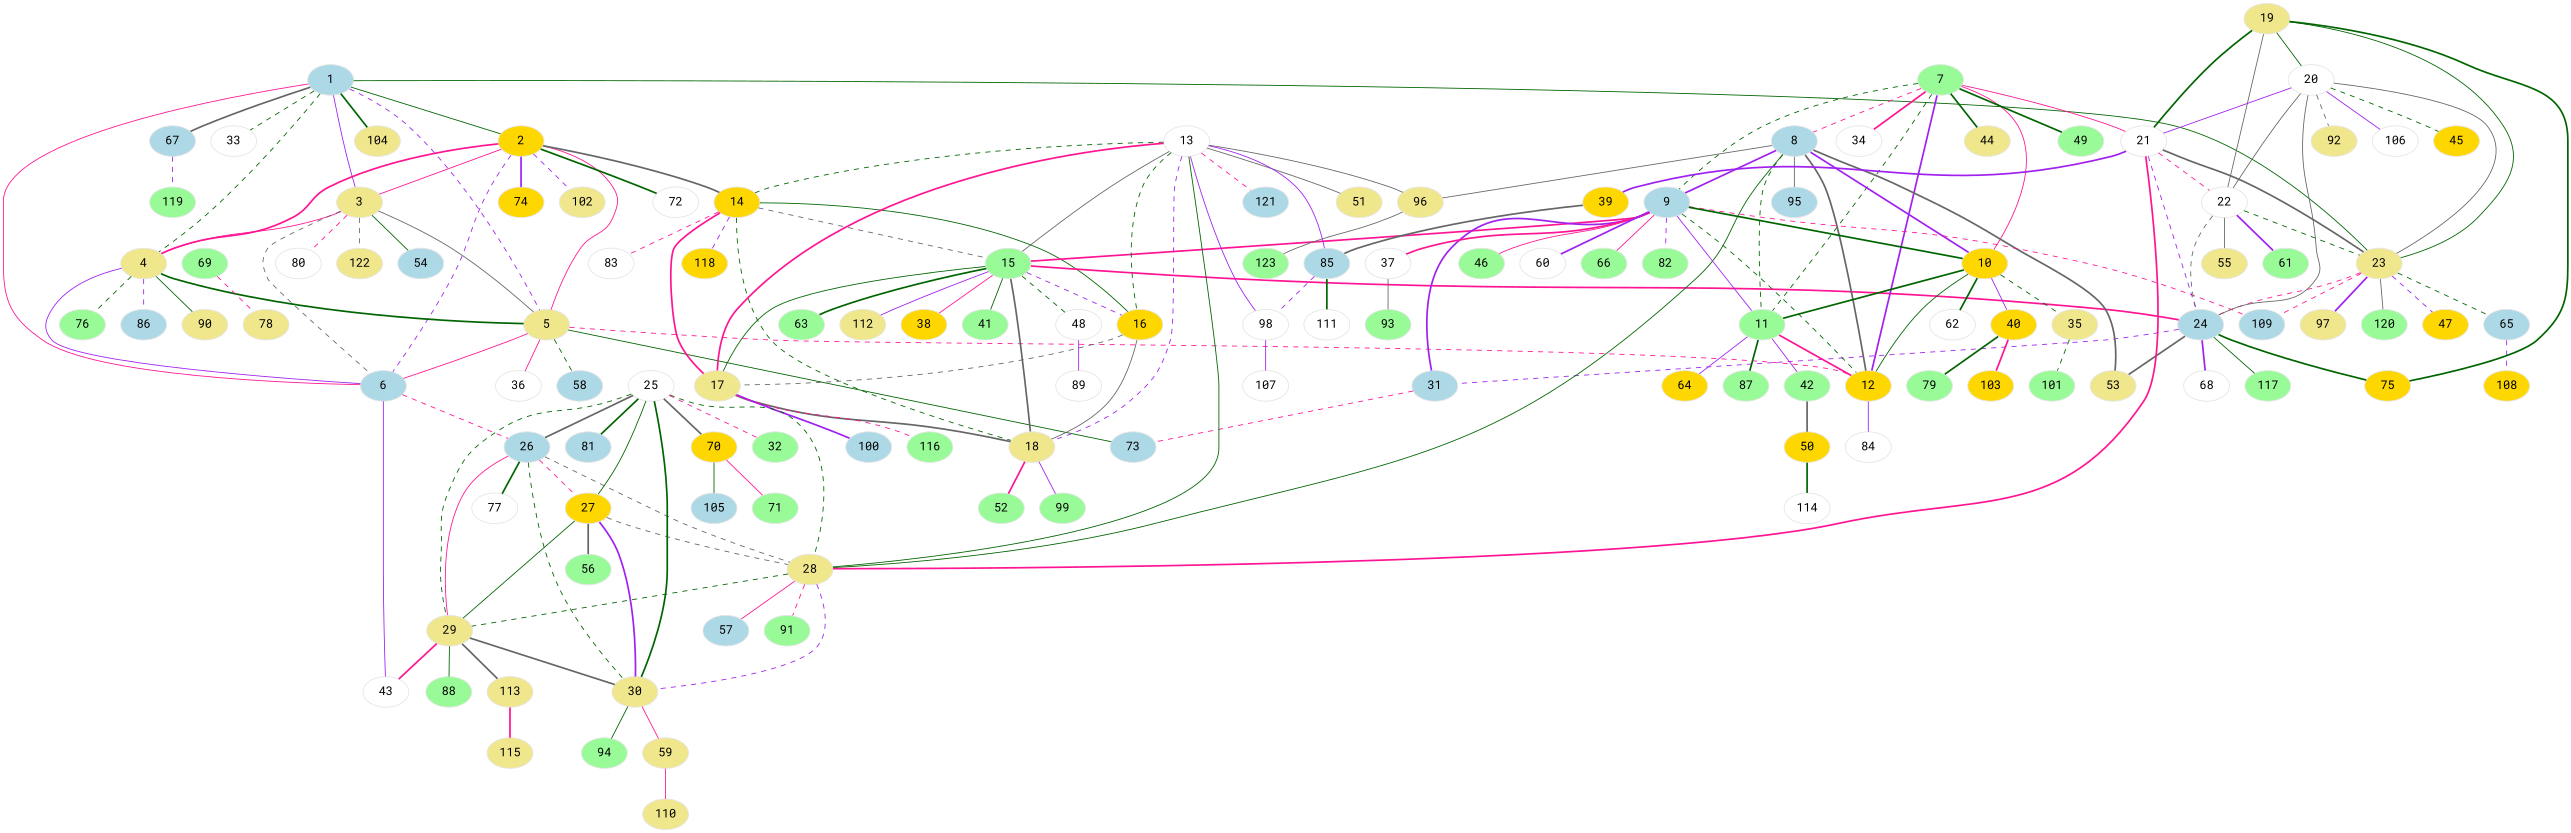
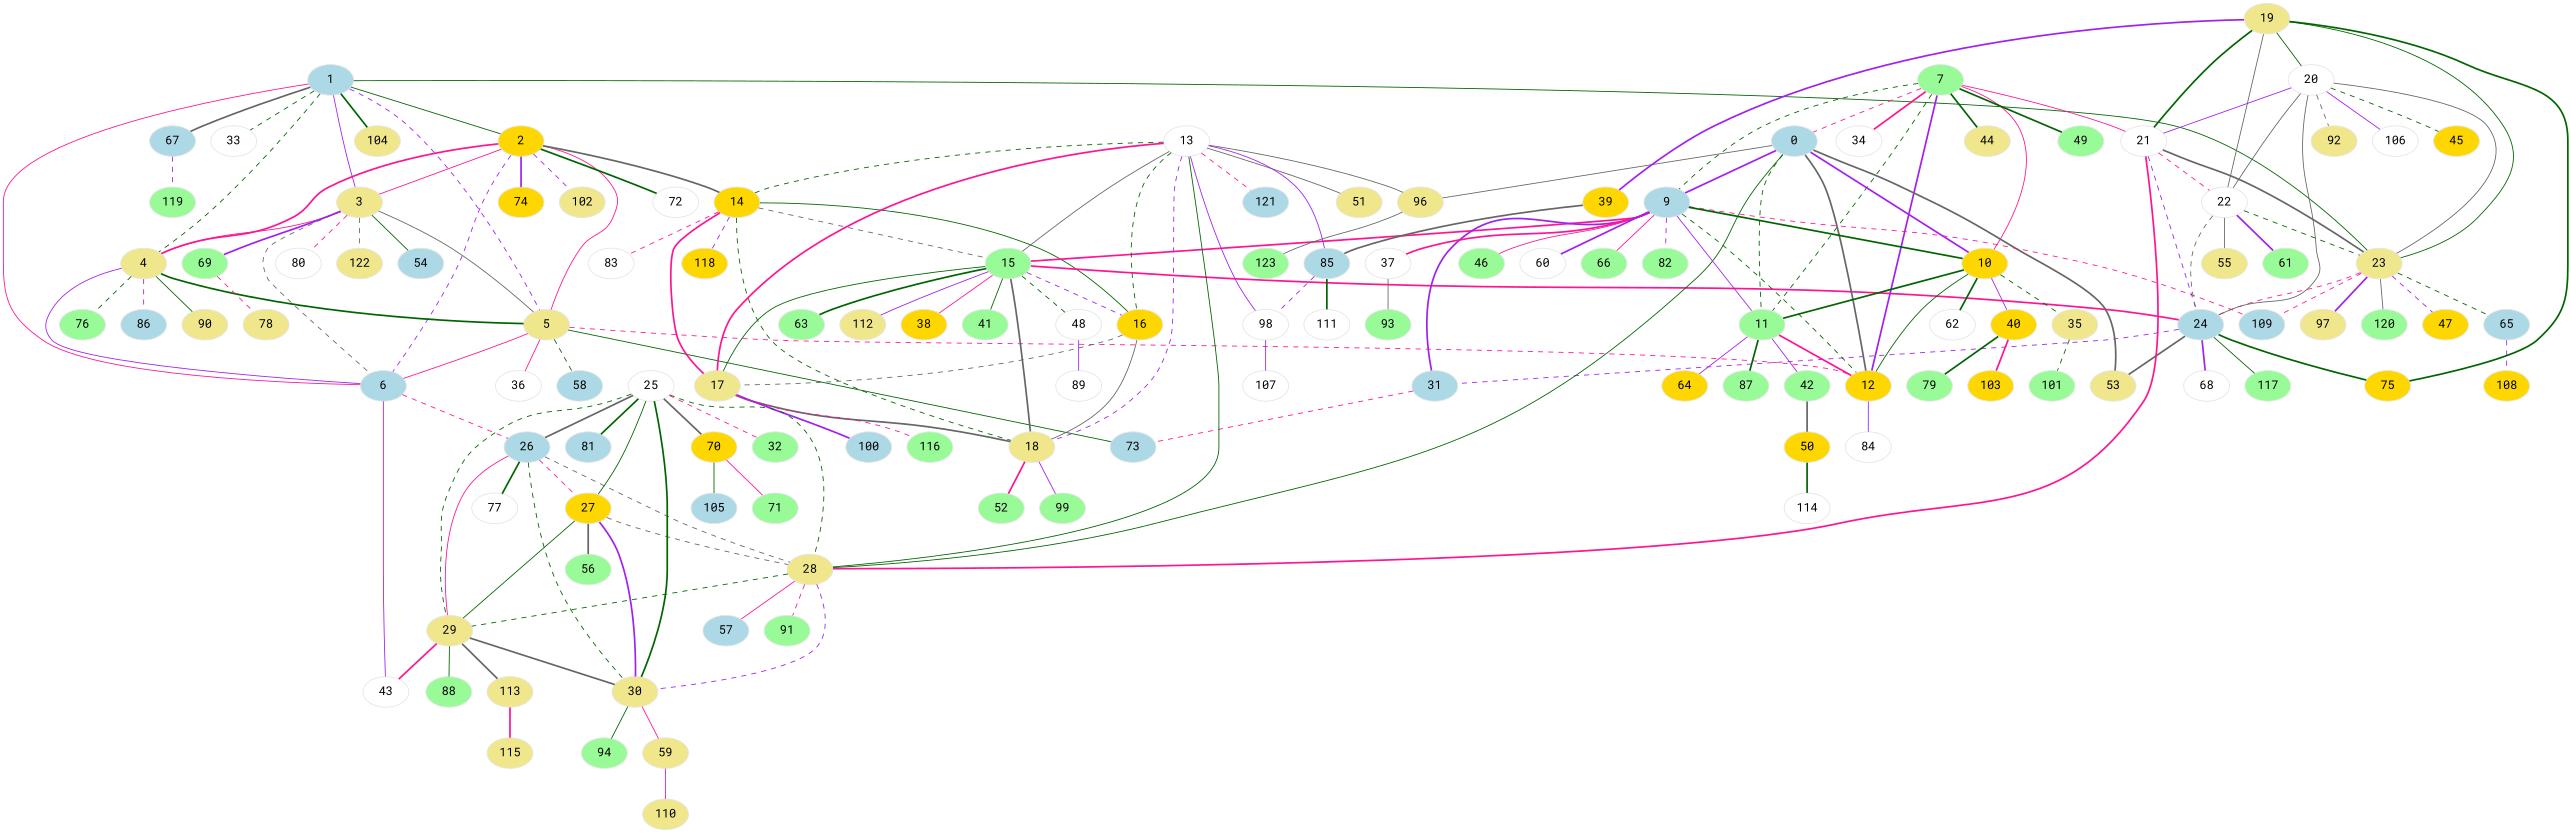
(1794, 141) -> (1794, 141)
(1887, 172) -> (1917, 58)
(1794, 202) -> none
none -> (279, 234)
